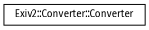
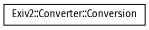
(75, 15) -> (75, 15)
